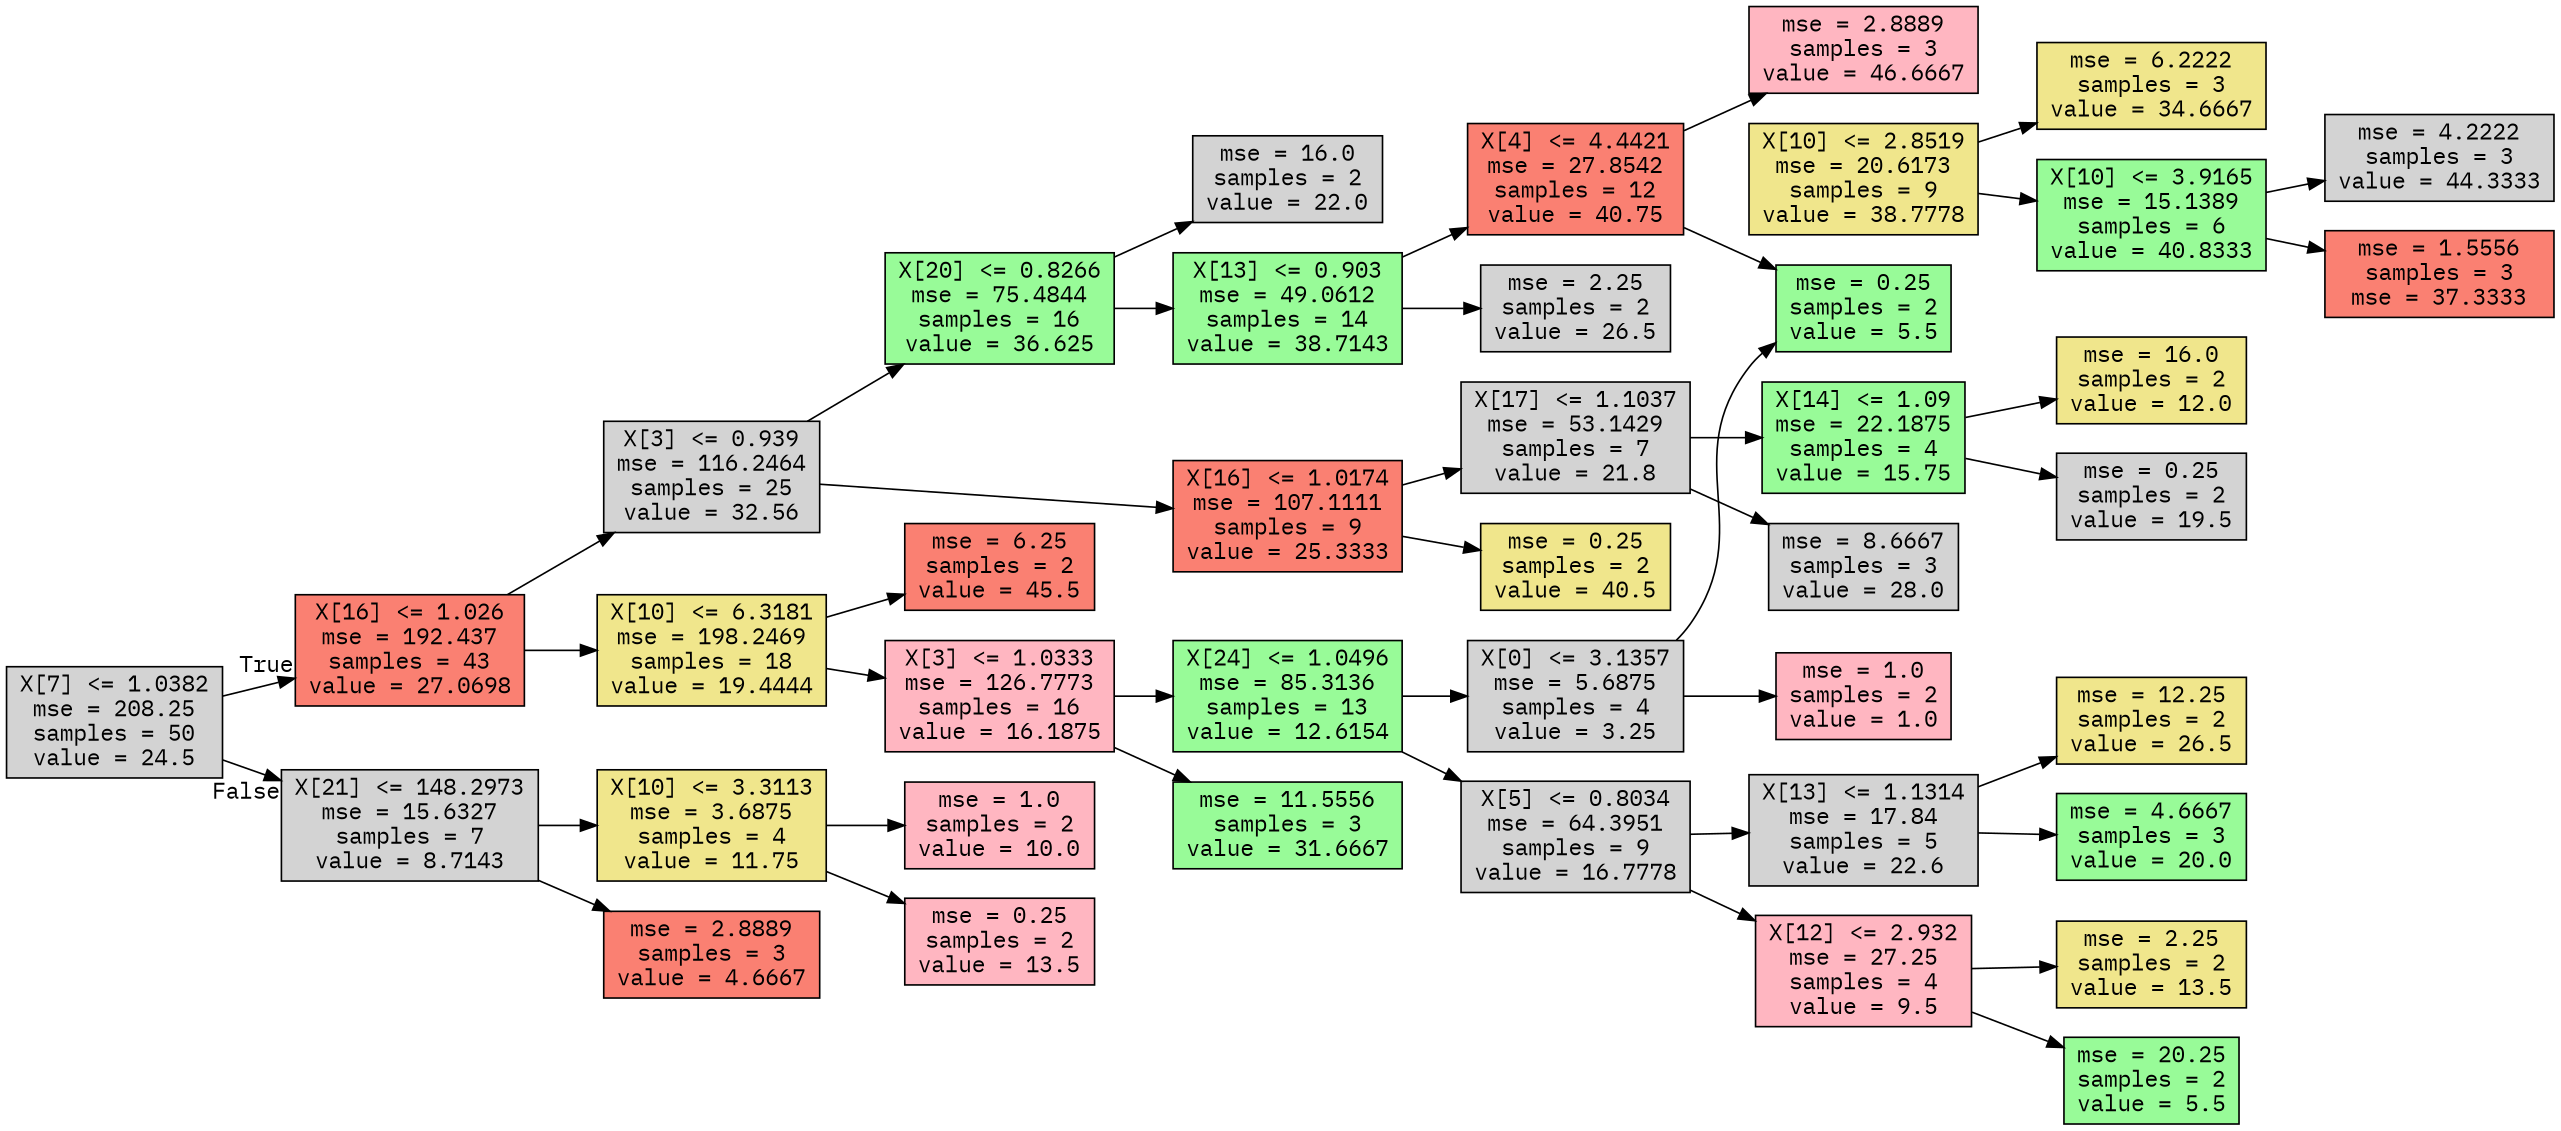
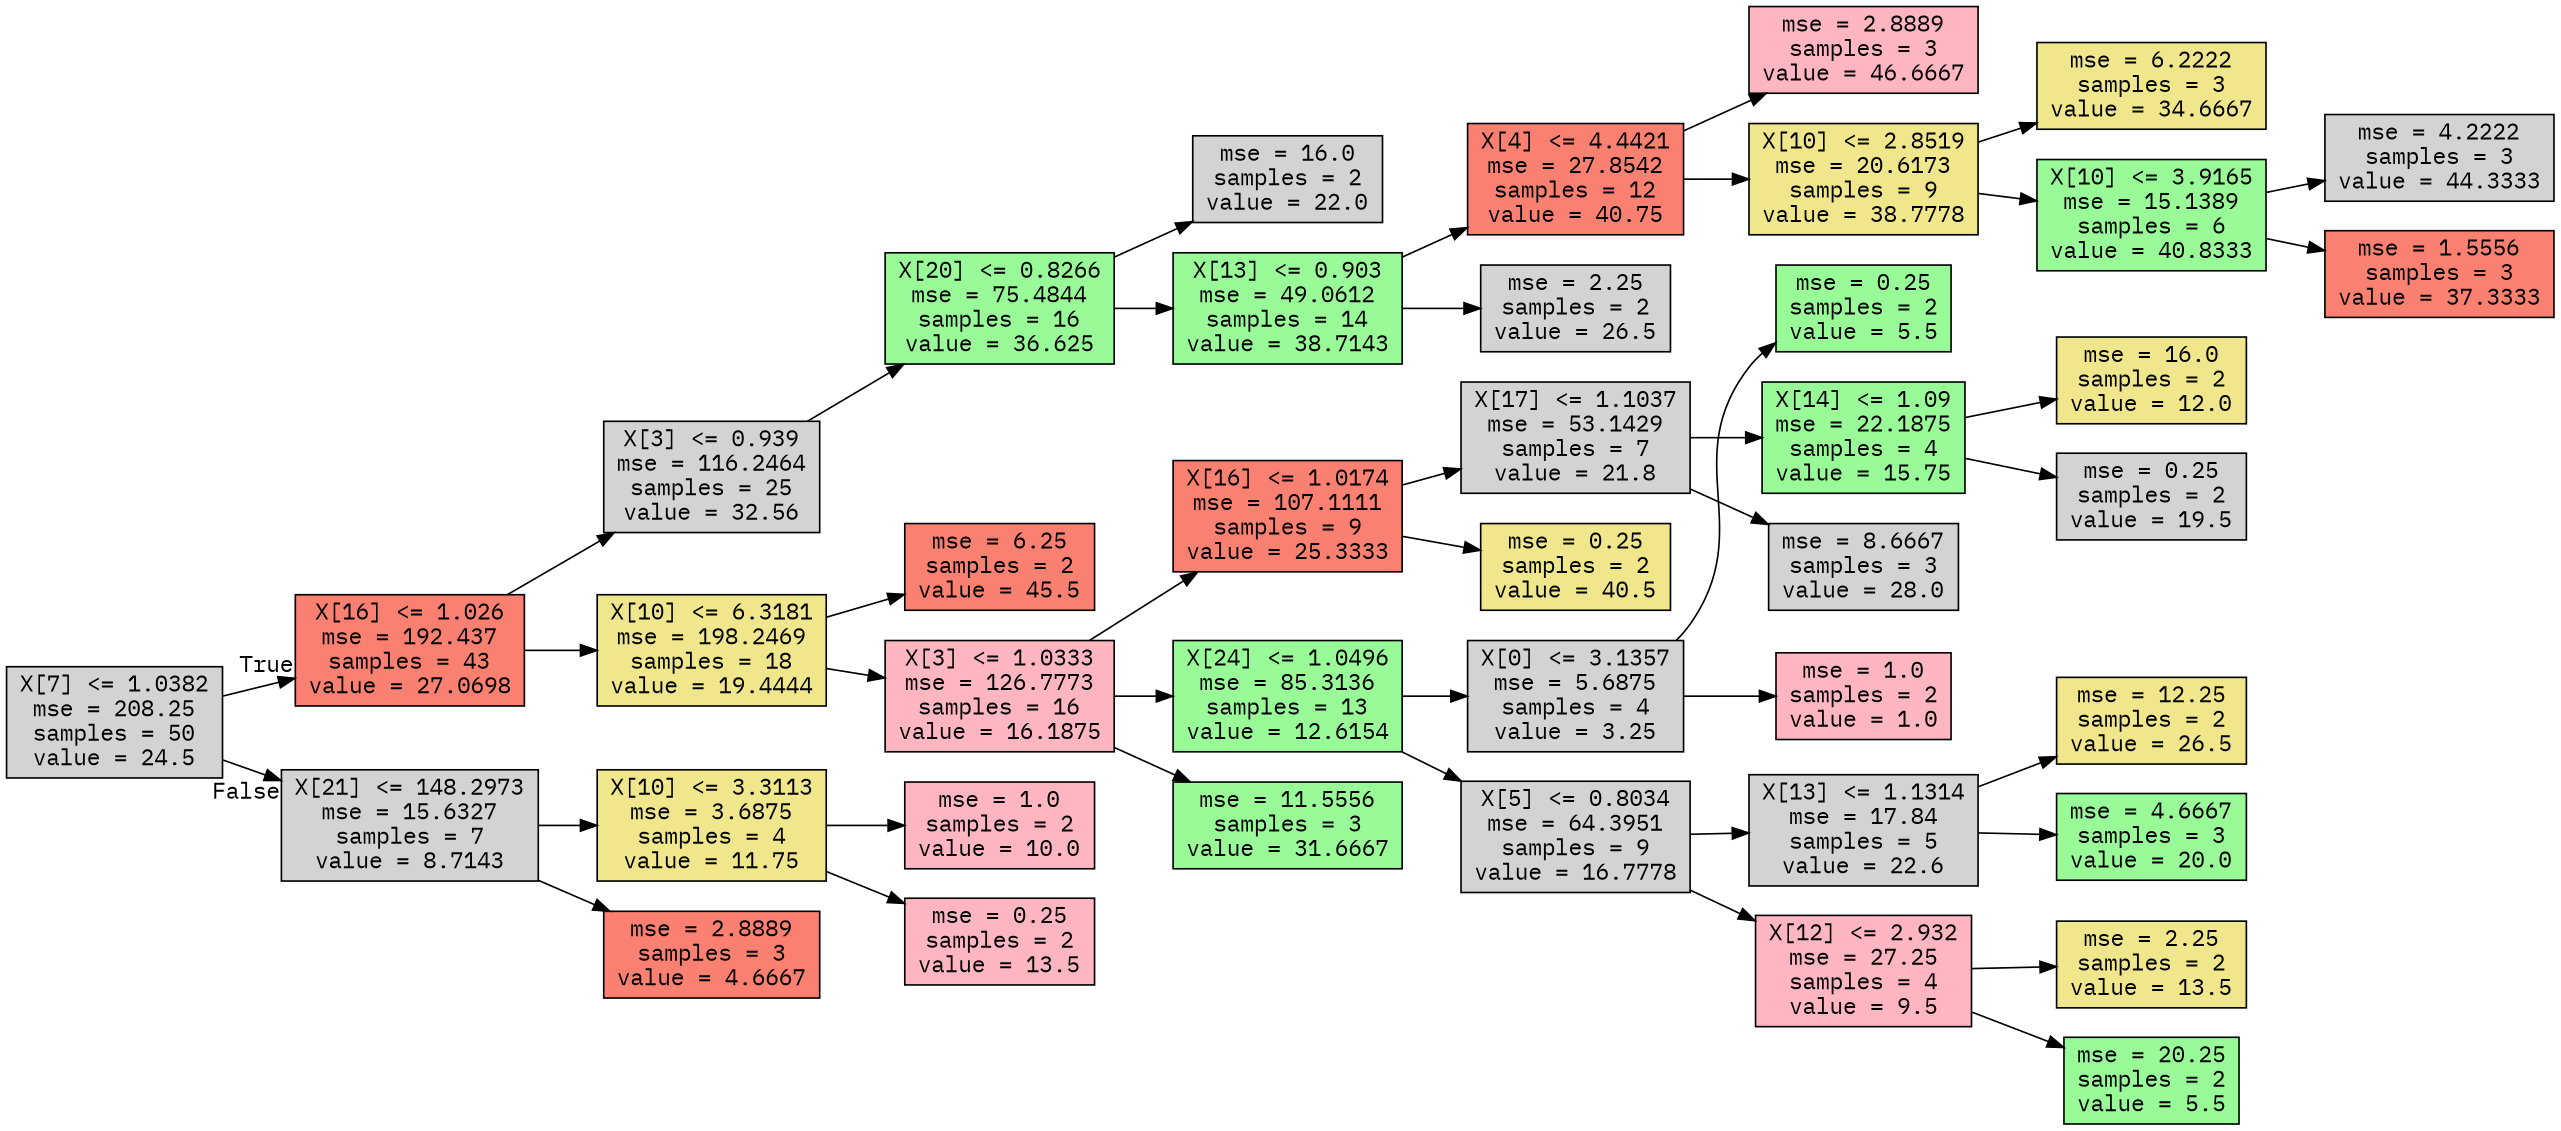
(1722, 245) -> (1708, 179)
(2439, 274) -> (2439, 274)
(988, 496) -> (1137, 611)
